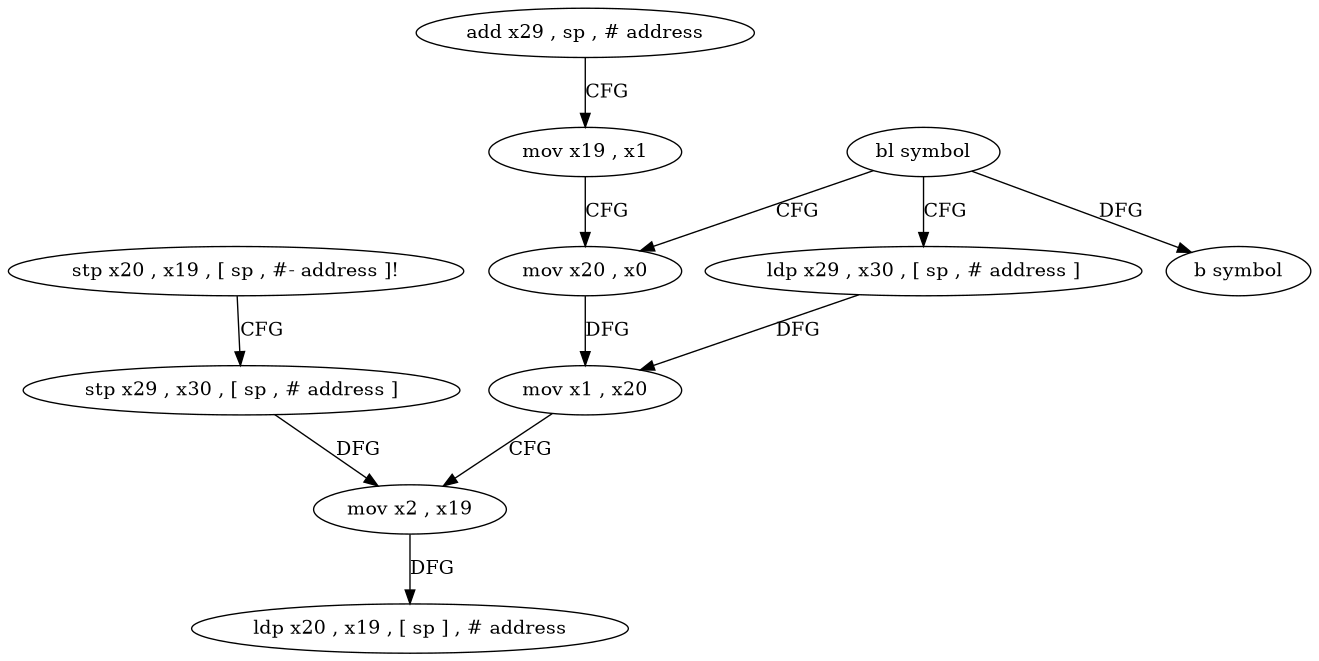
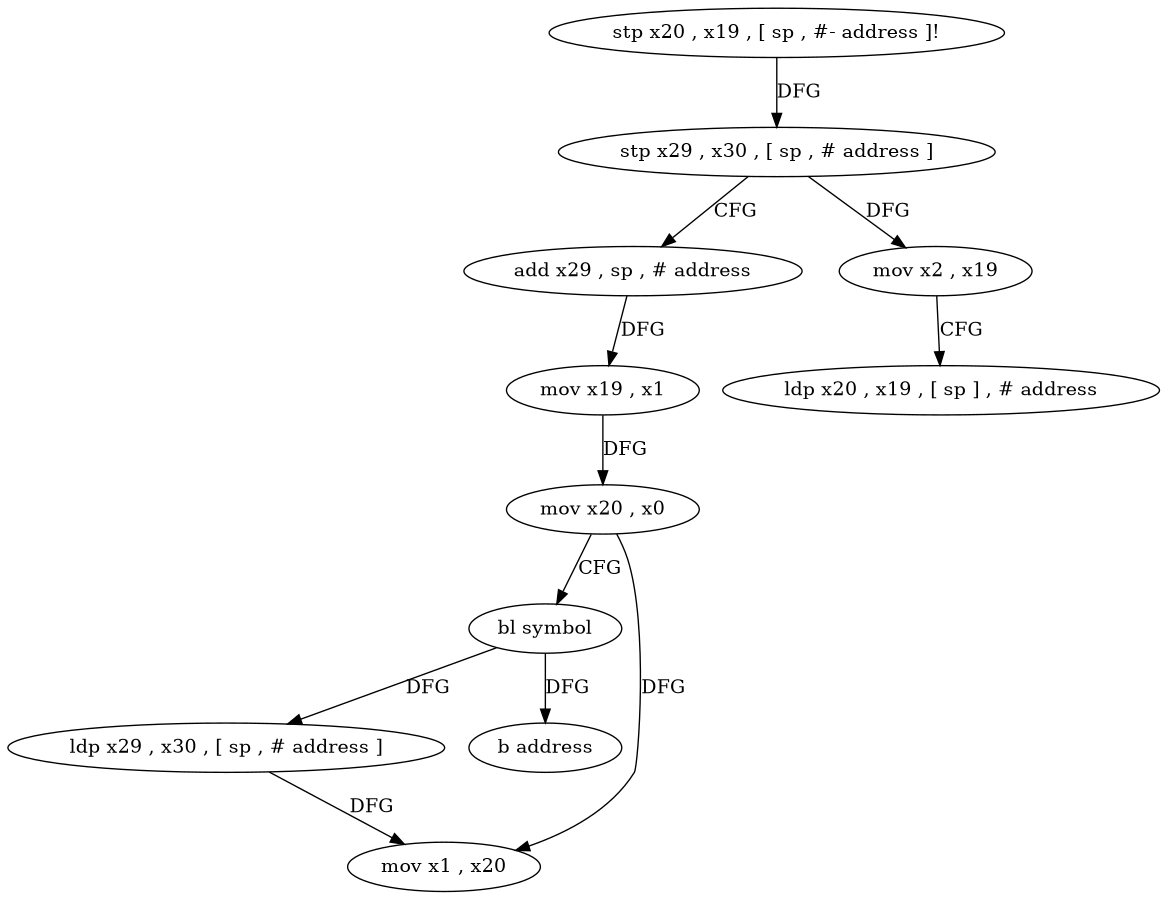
(607, 92) -> (643, 331)
none -> (710, 207)
(763, 209) -> (577, 563)
(607, 212) -> (625, 450)
(945, 212) -> (428, 688)
(1239, 271) -> (545, 748)
(262, 331) -> (799, 92)
(504, 446) -> none
(433, 569) -> (962, 331)
